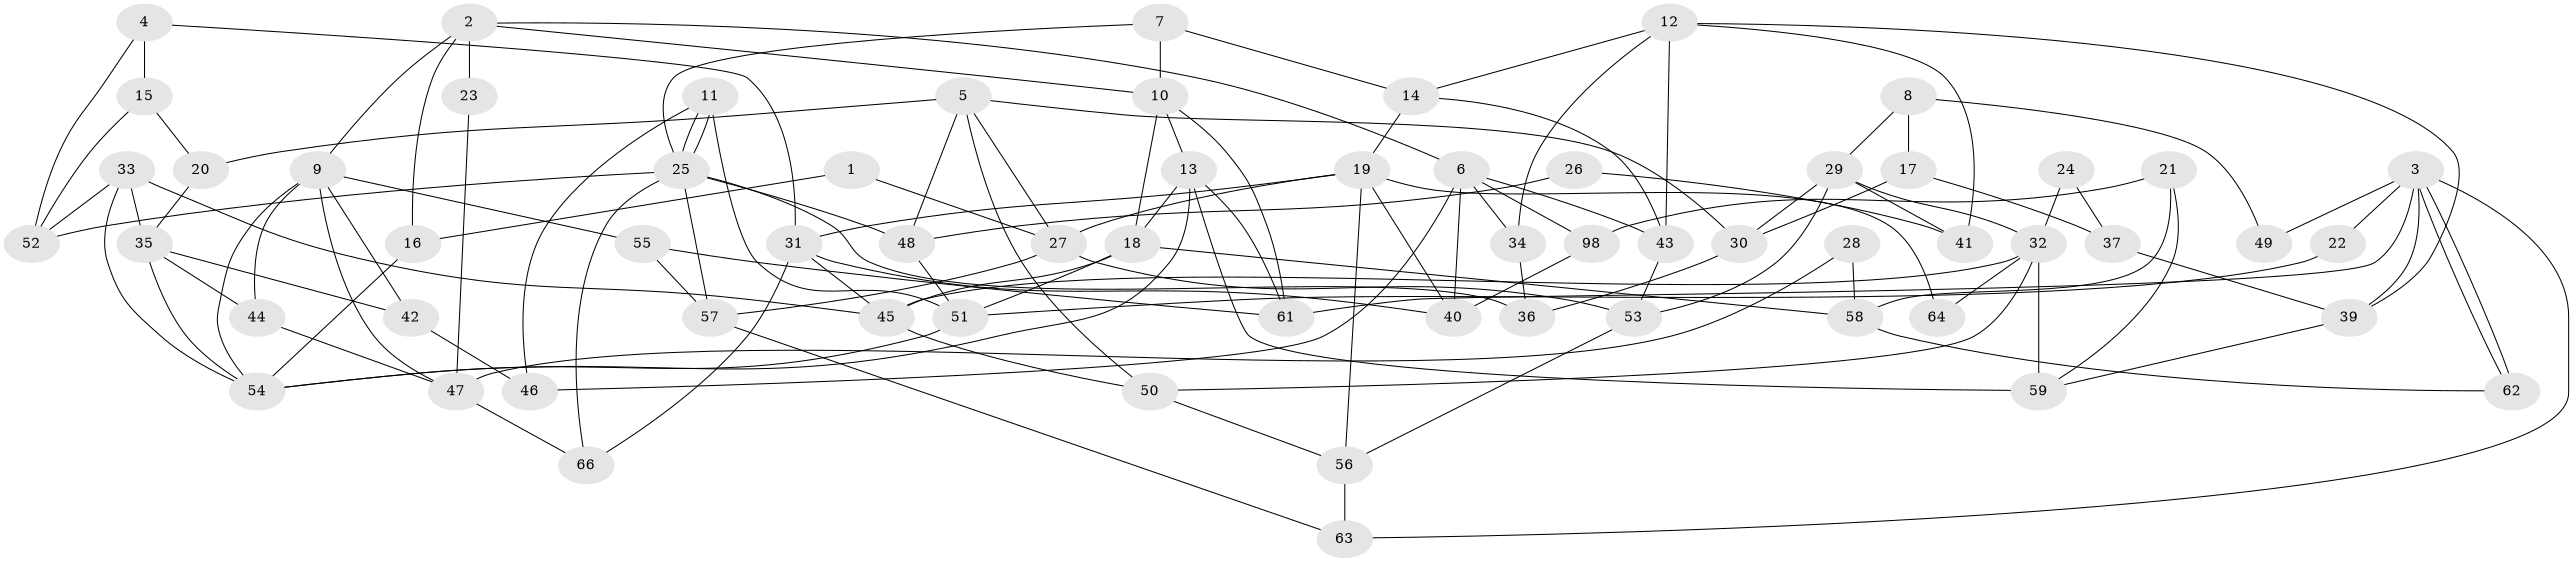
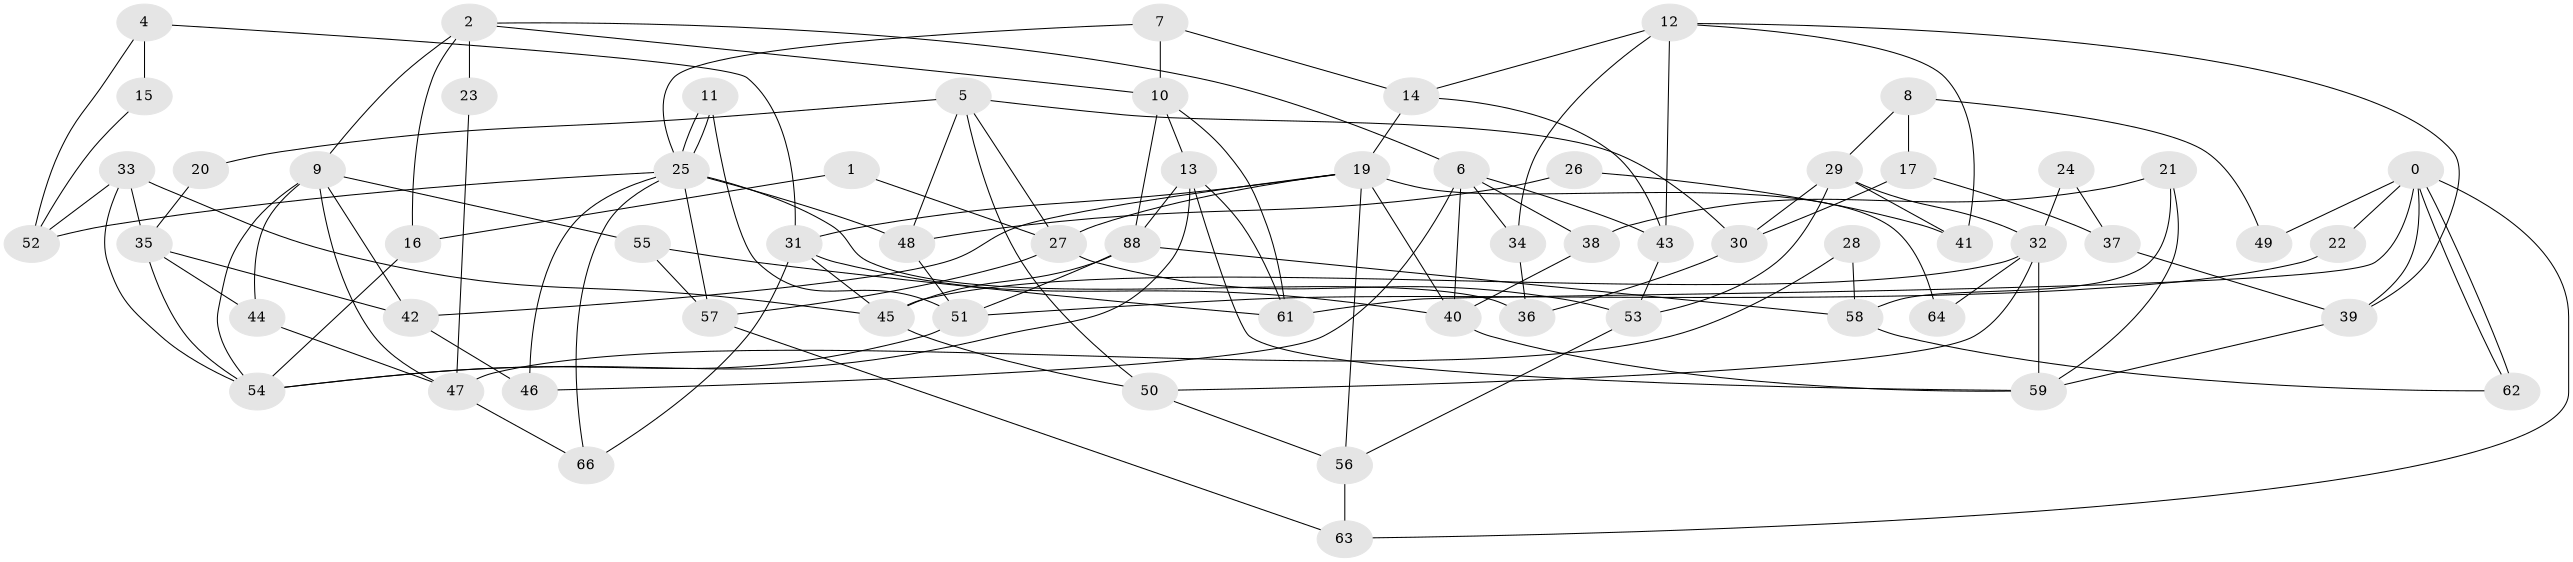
(173, 133) -> none
(2416, 170) -> (2416, 170)
(557, 212) -> (557, 250)
(1133, 244) -> (1133, 244)
(1592, 244) -> (1592, 244)
none -> (937, 264)
none -> (1727, 378)
